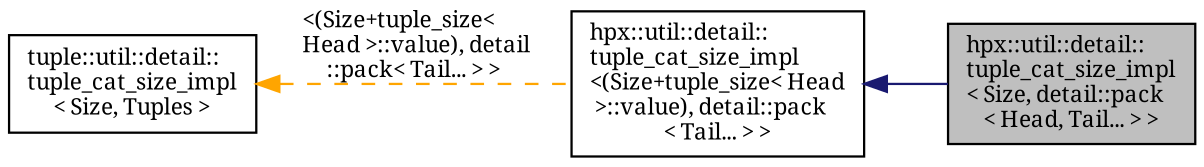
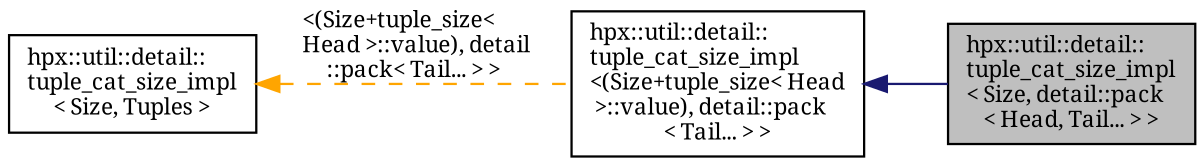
(133, 84) -> (133, 84)
